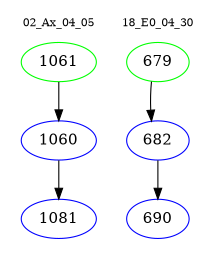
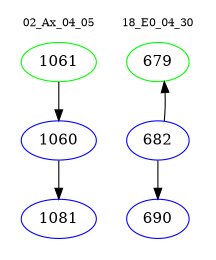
(151, 96) -> (165, 107)
